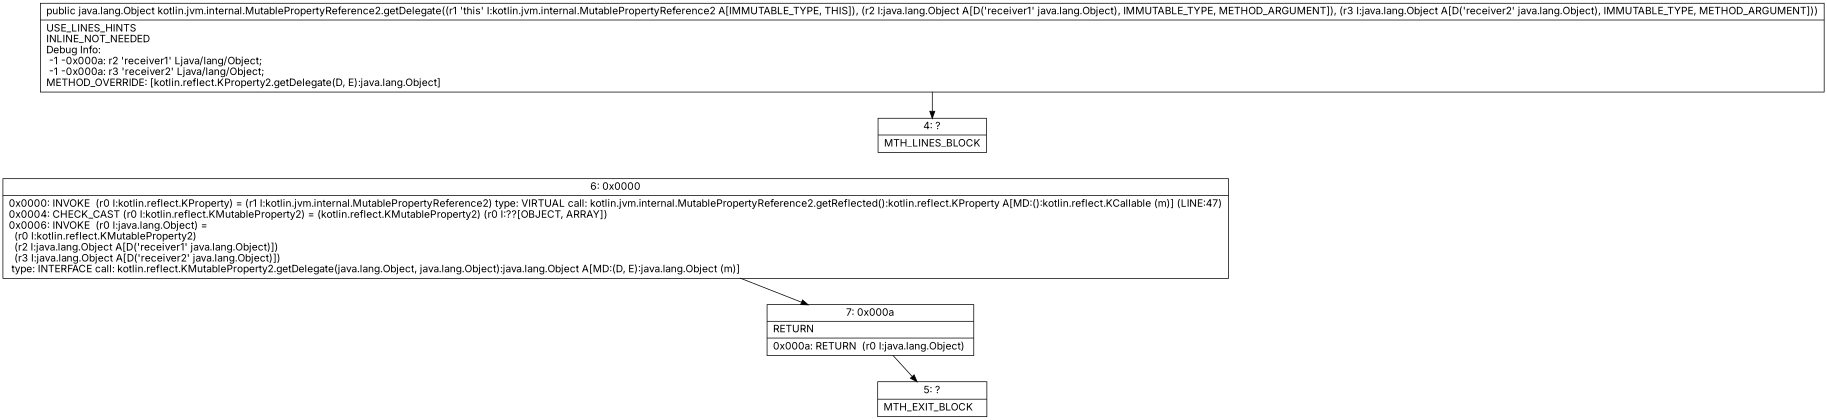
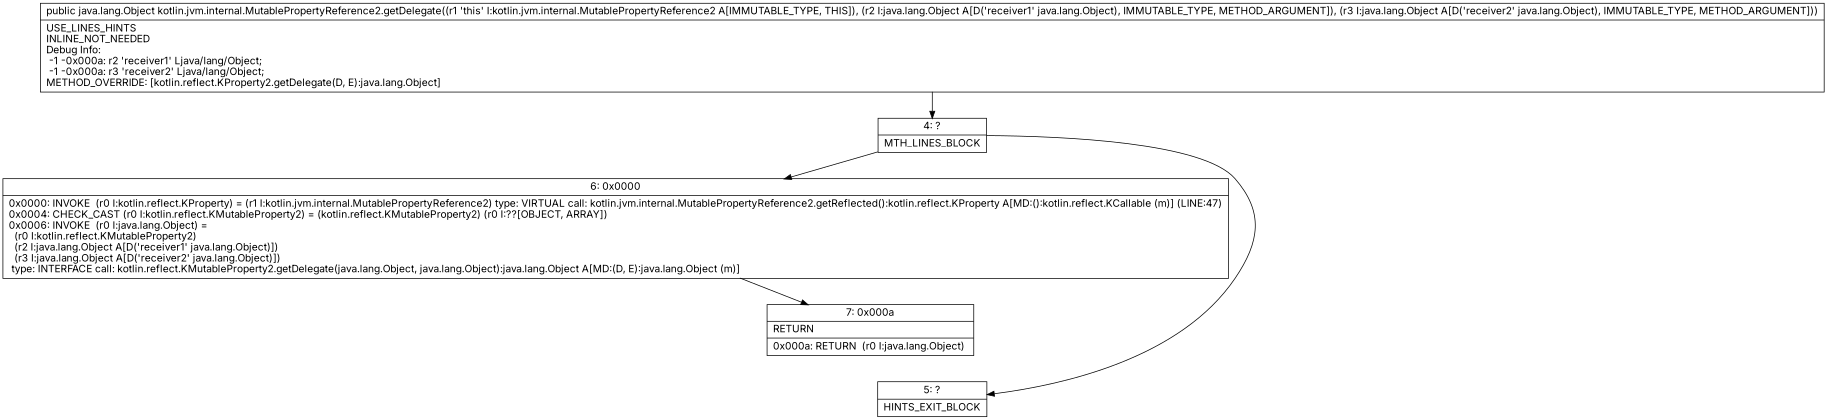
none -> (835, 164)
(902, 366) -> (1254, 237)
(929, 408) -> (932, 408)
